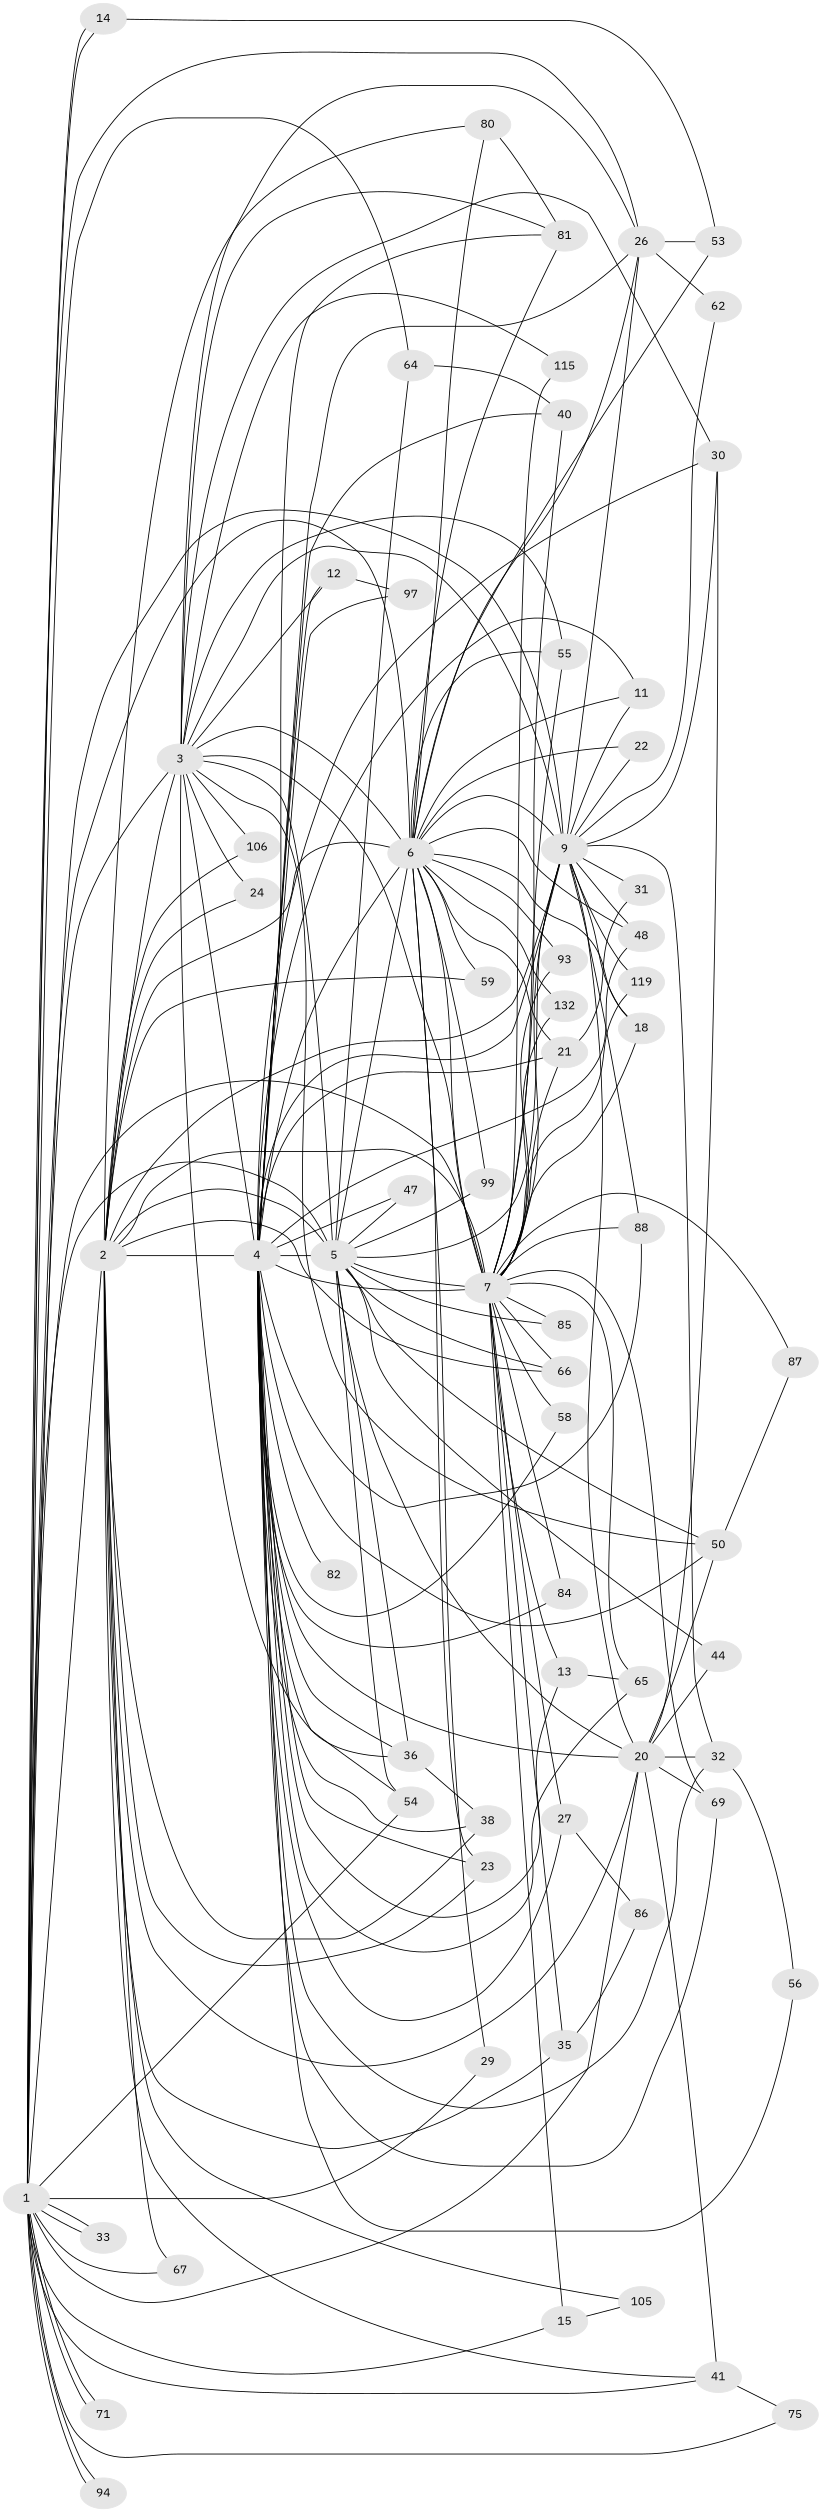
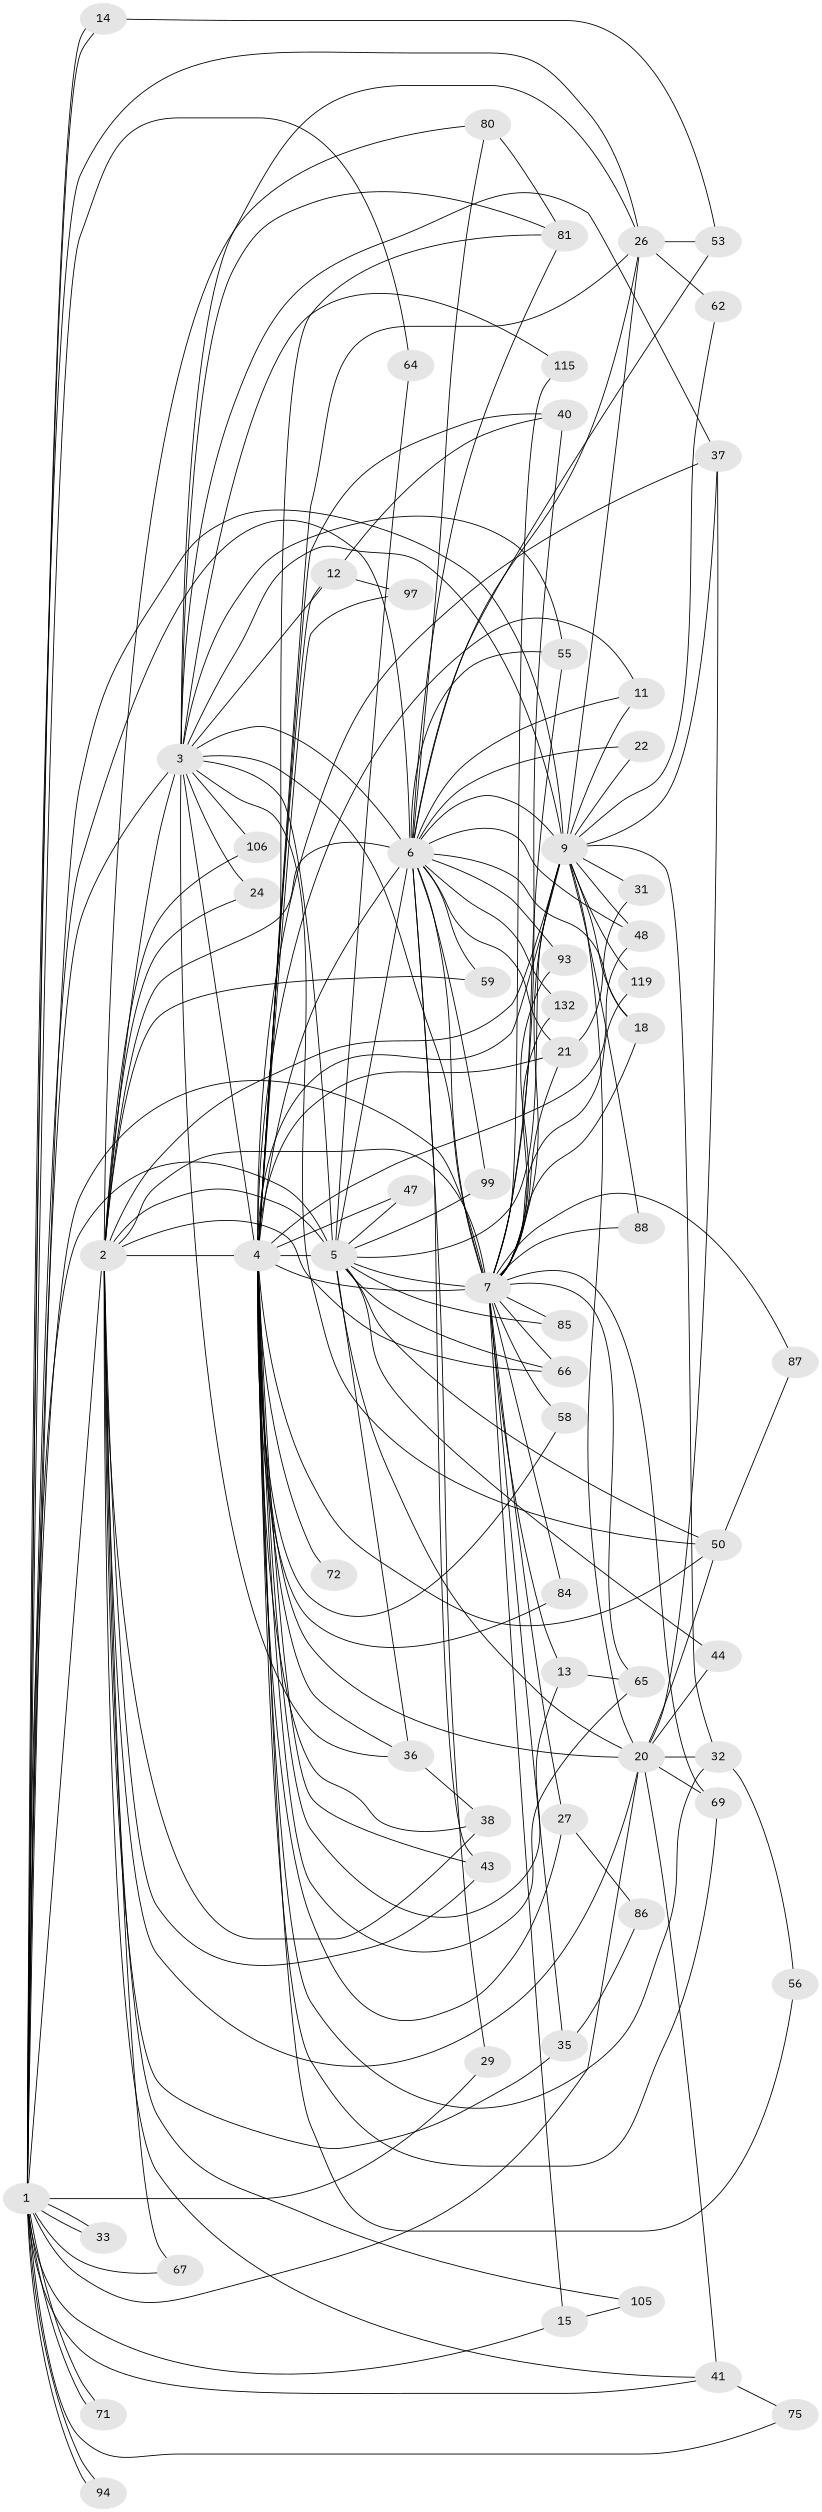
(492, 374) -> (430, 469)
(718, 456) -> (718, 456)
(464, 1497) -> none
(334, 1575) -> (334, 1575)
(411, 1802) -> none
(488, 1867) -> (488, 1867)
